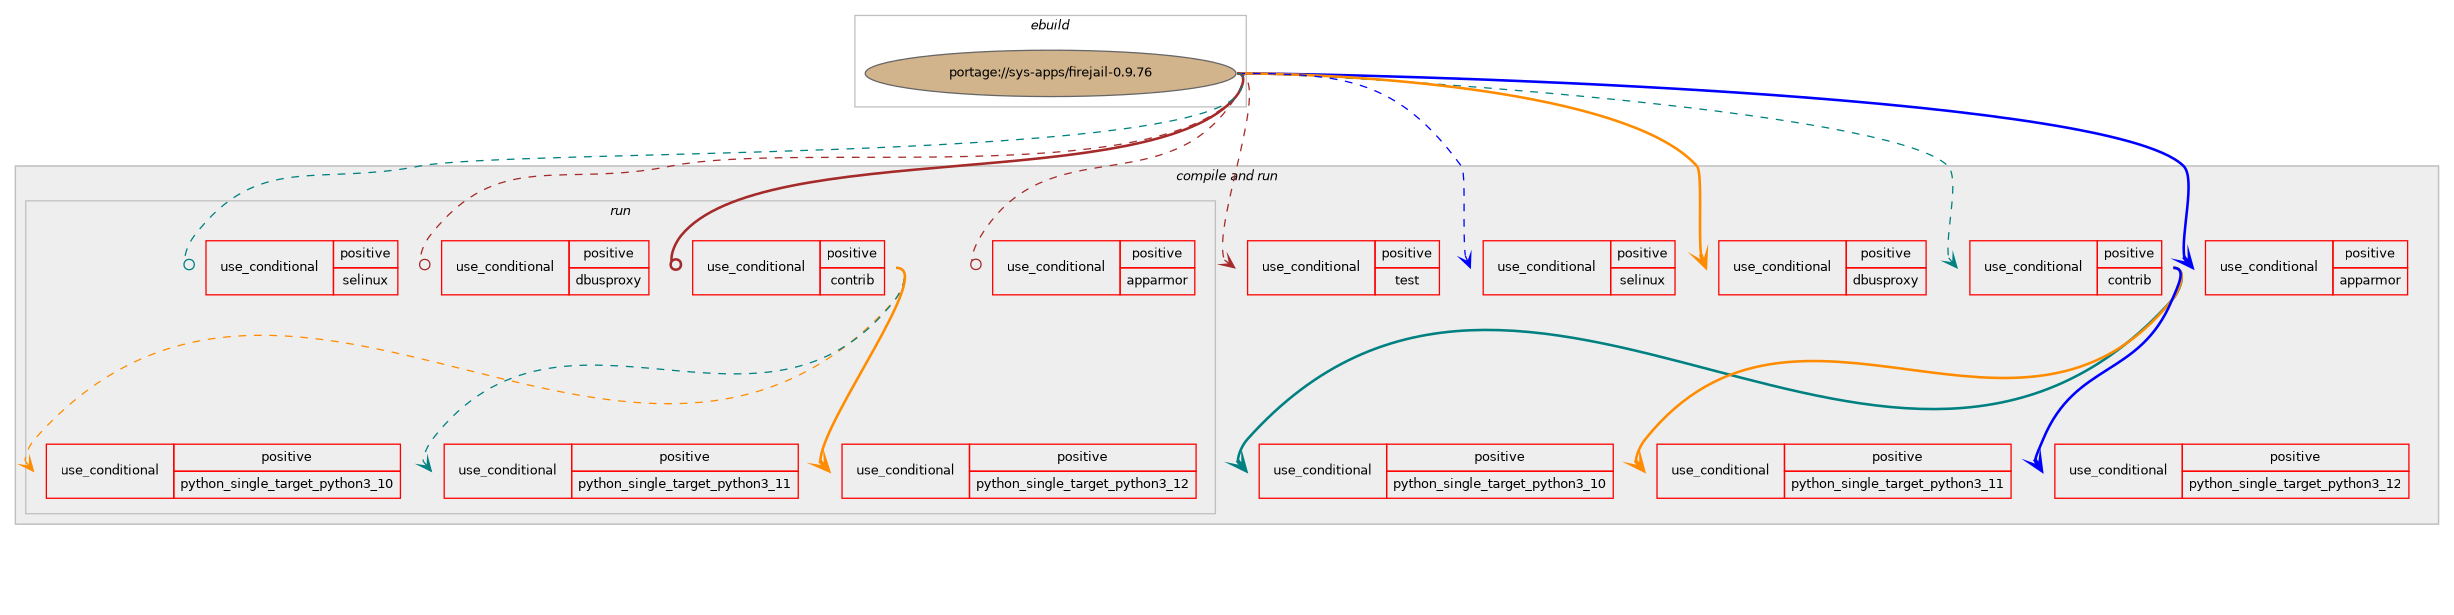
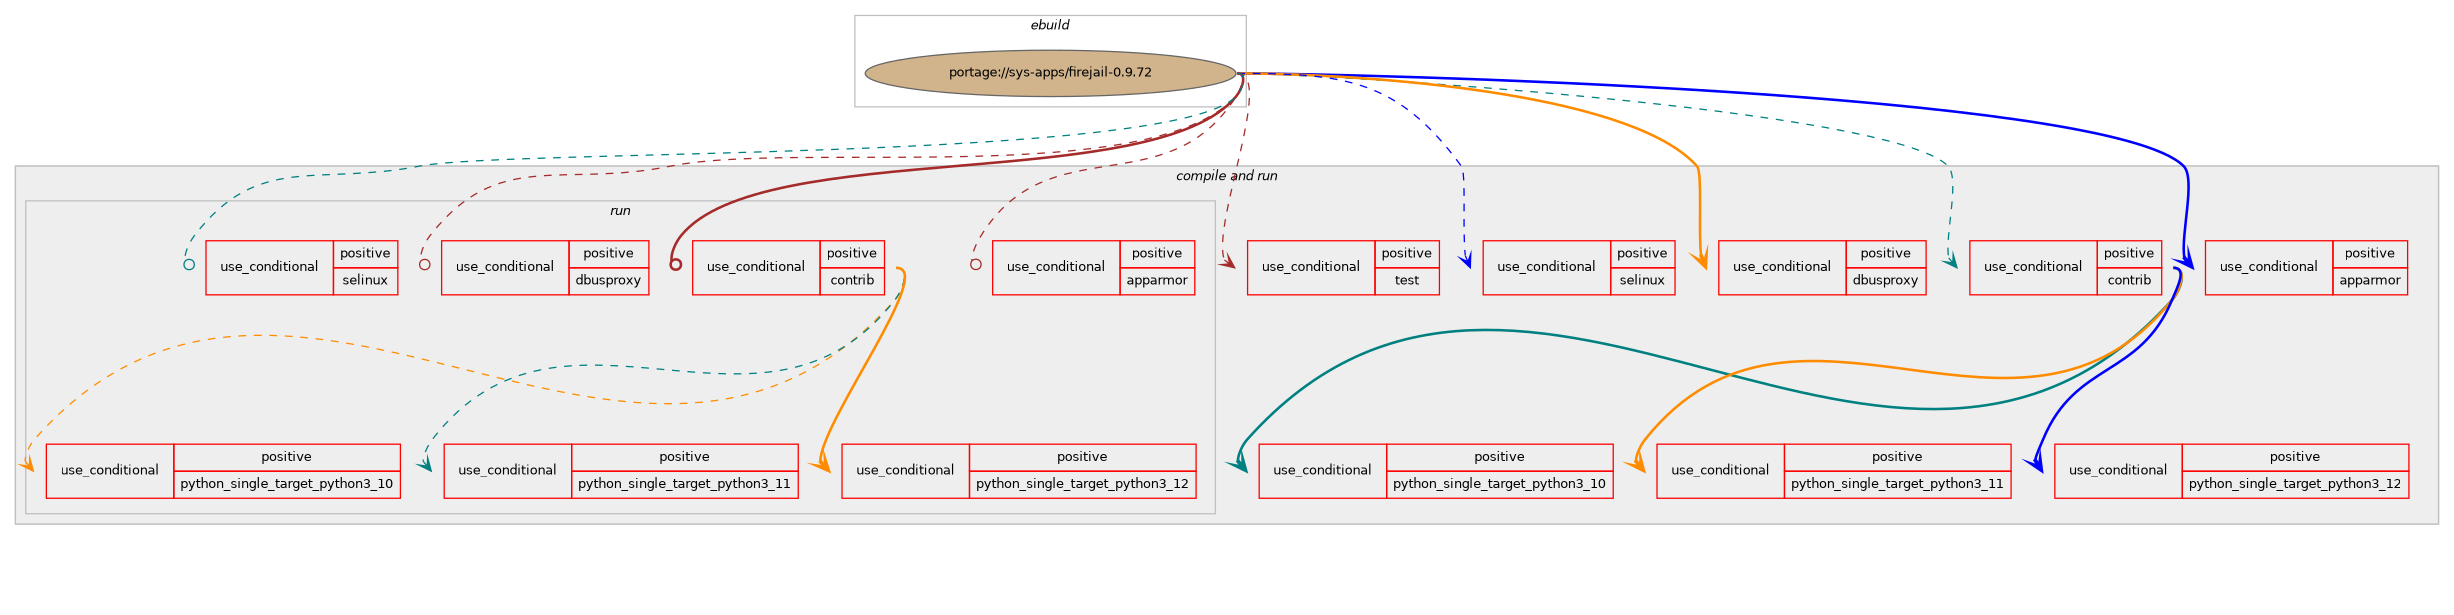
(1051, 73) -> (1051, 73)
